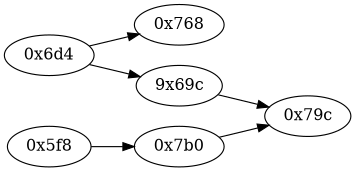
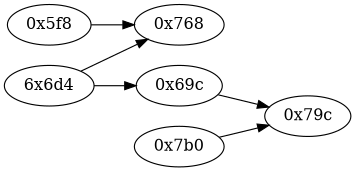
(49, 55) -> (49, 86)
(179, 86) -> (179, 86)
(107, 147) -> (107, 25)
